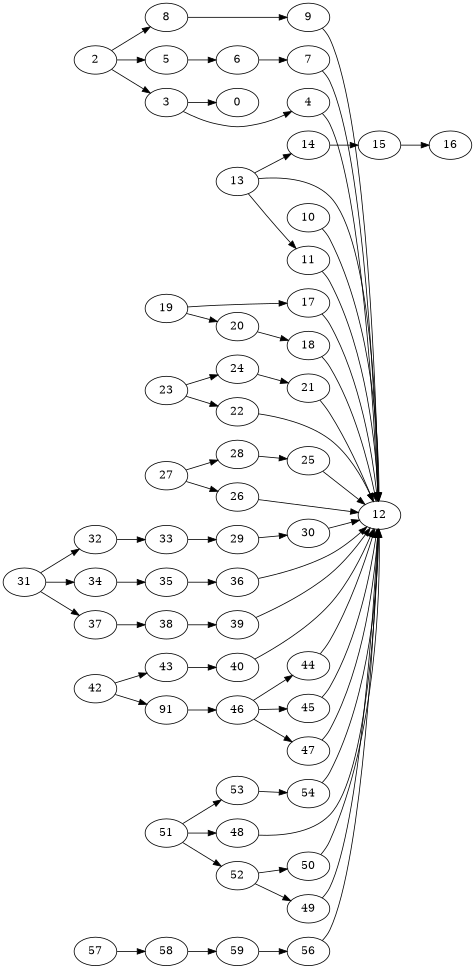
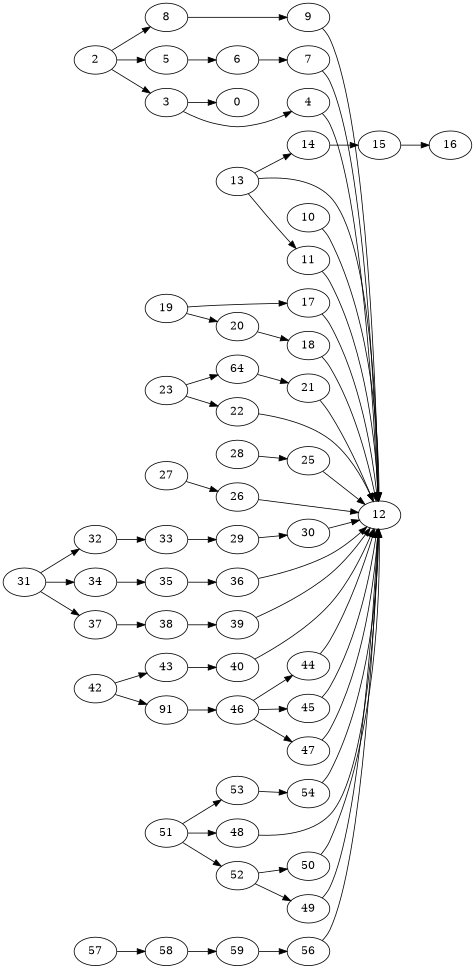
(237, 369) -> (237, 369)
(198, 466) -> none
